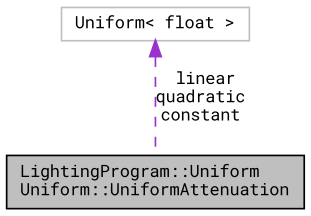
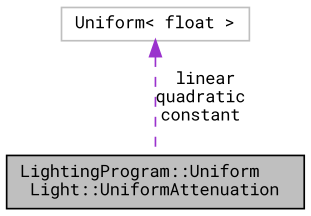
(155, 182) -> (155, 182)
